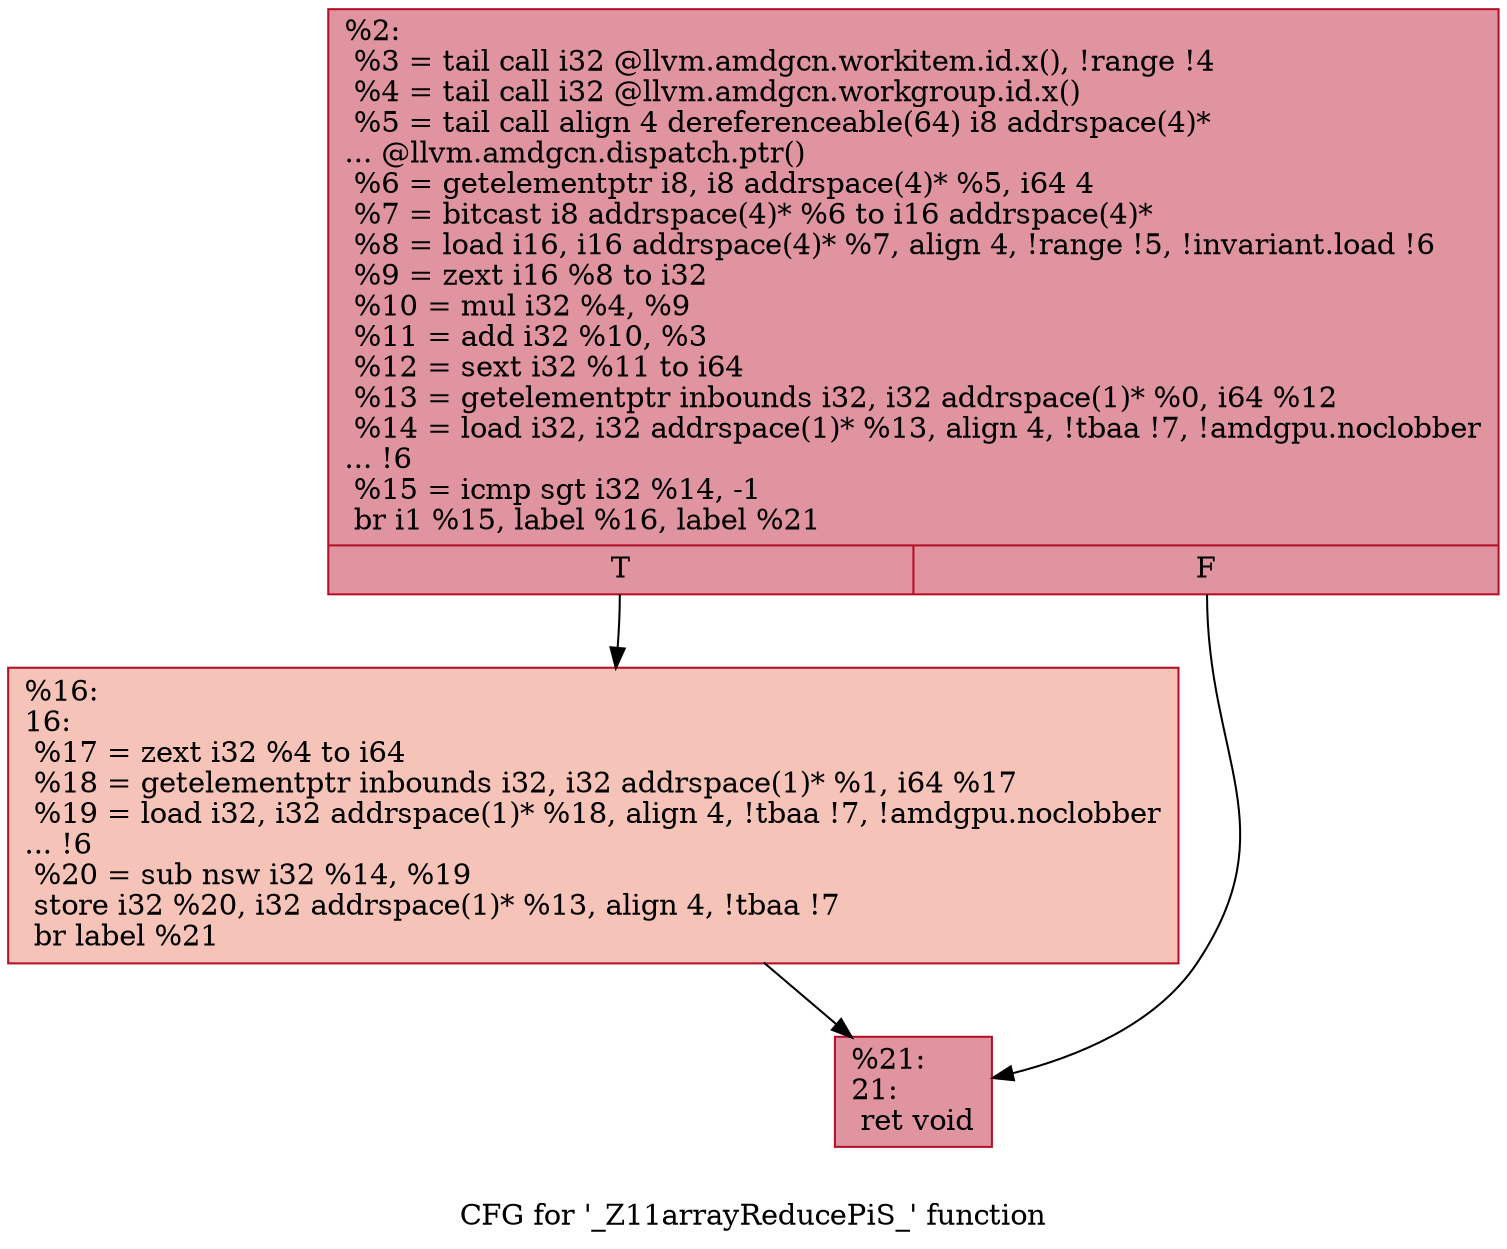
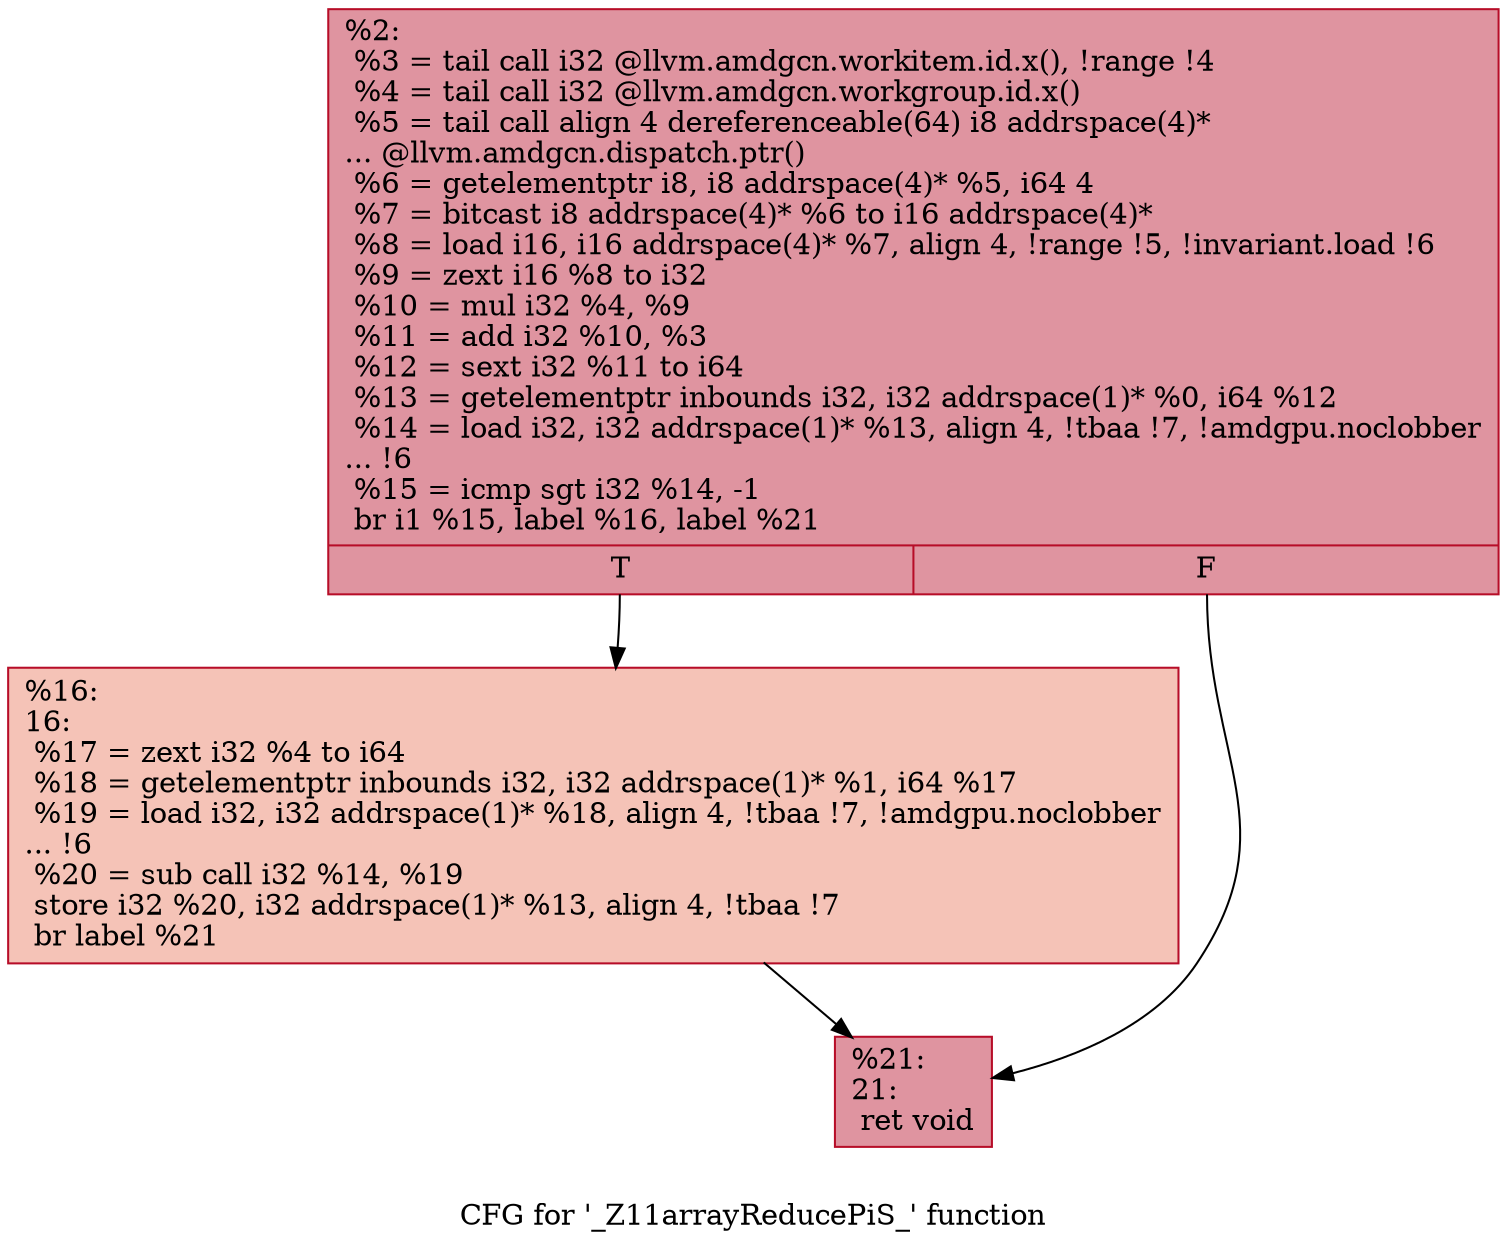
(249, 876) -> (245, 876)
